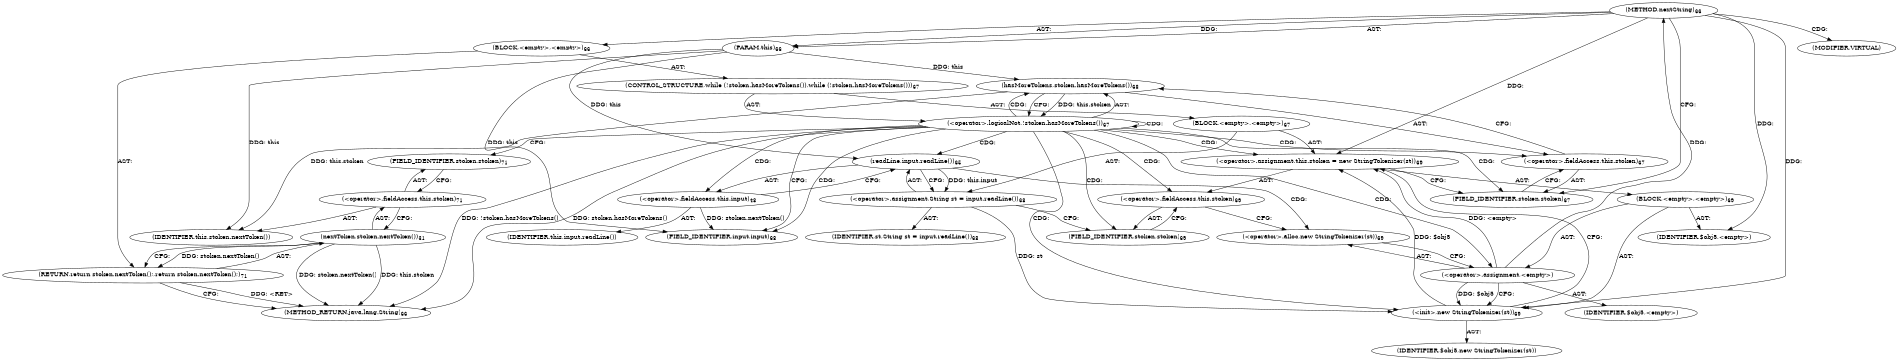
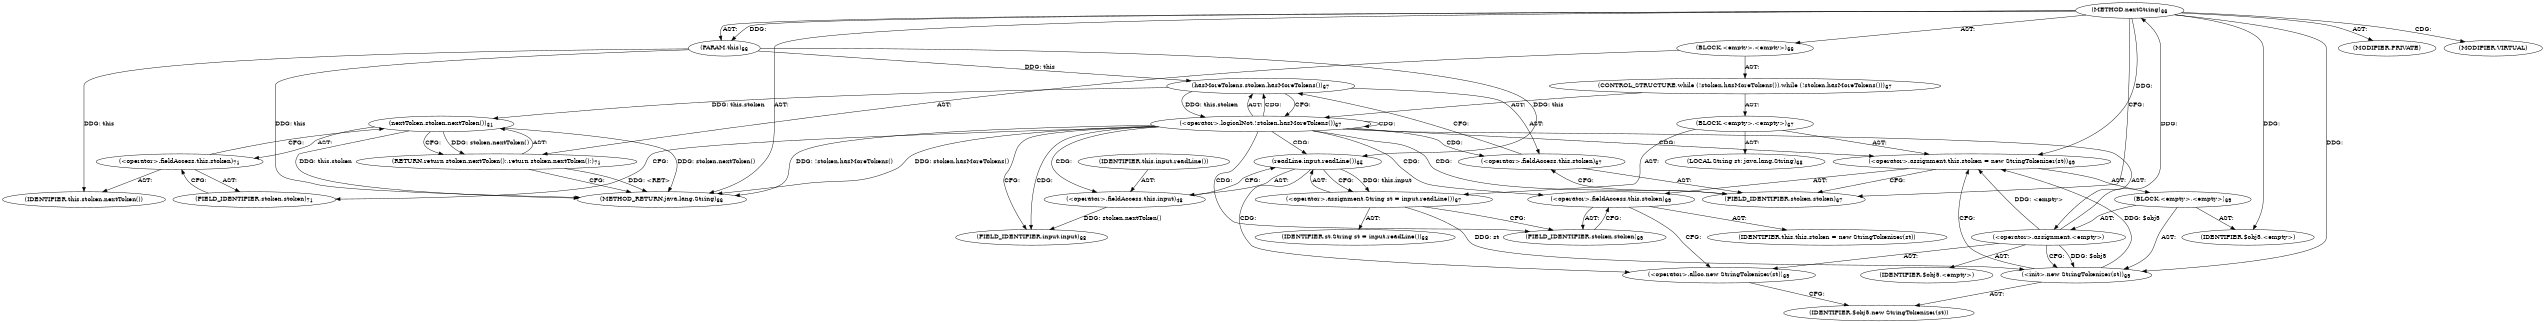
none -> (1336, 17)
none -> (2387, 48)
(1136, 85) -> (1326, 85)
(496, 125) -> (288, 79)
(607, 129) -> (833, 96)
none -> (1745, 162)
(1022, 199) -> (1458, 199)
(1384, 200) -> (2140, 181)
(658, 225) -> (1141, 179)
none -> (1827, 237)
(1427, 251) -> (1797, 294)
(1142, 281) -> none
